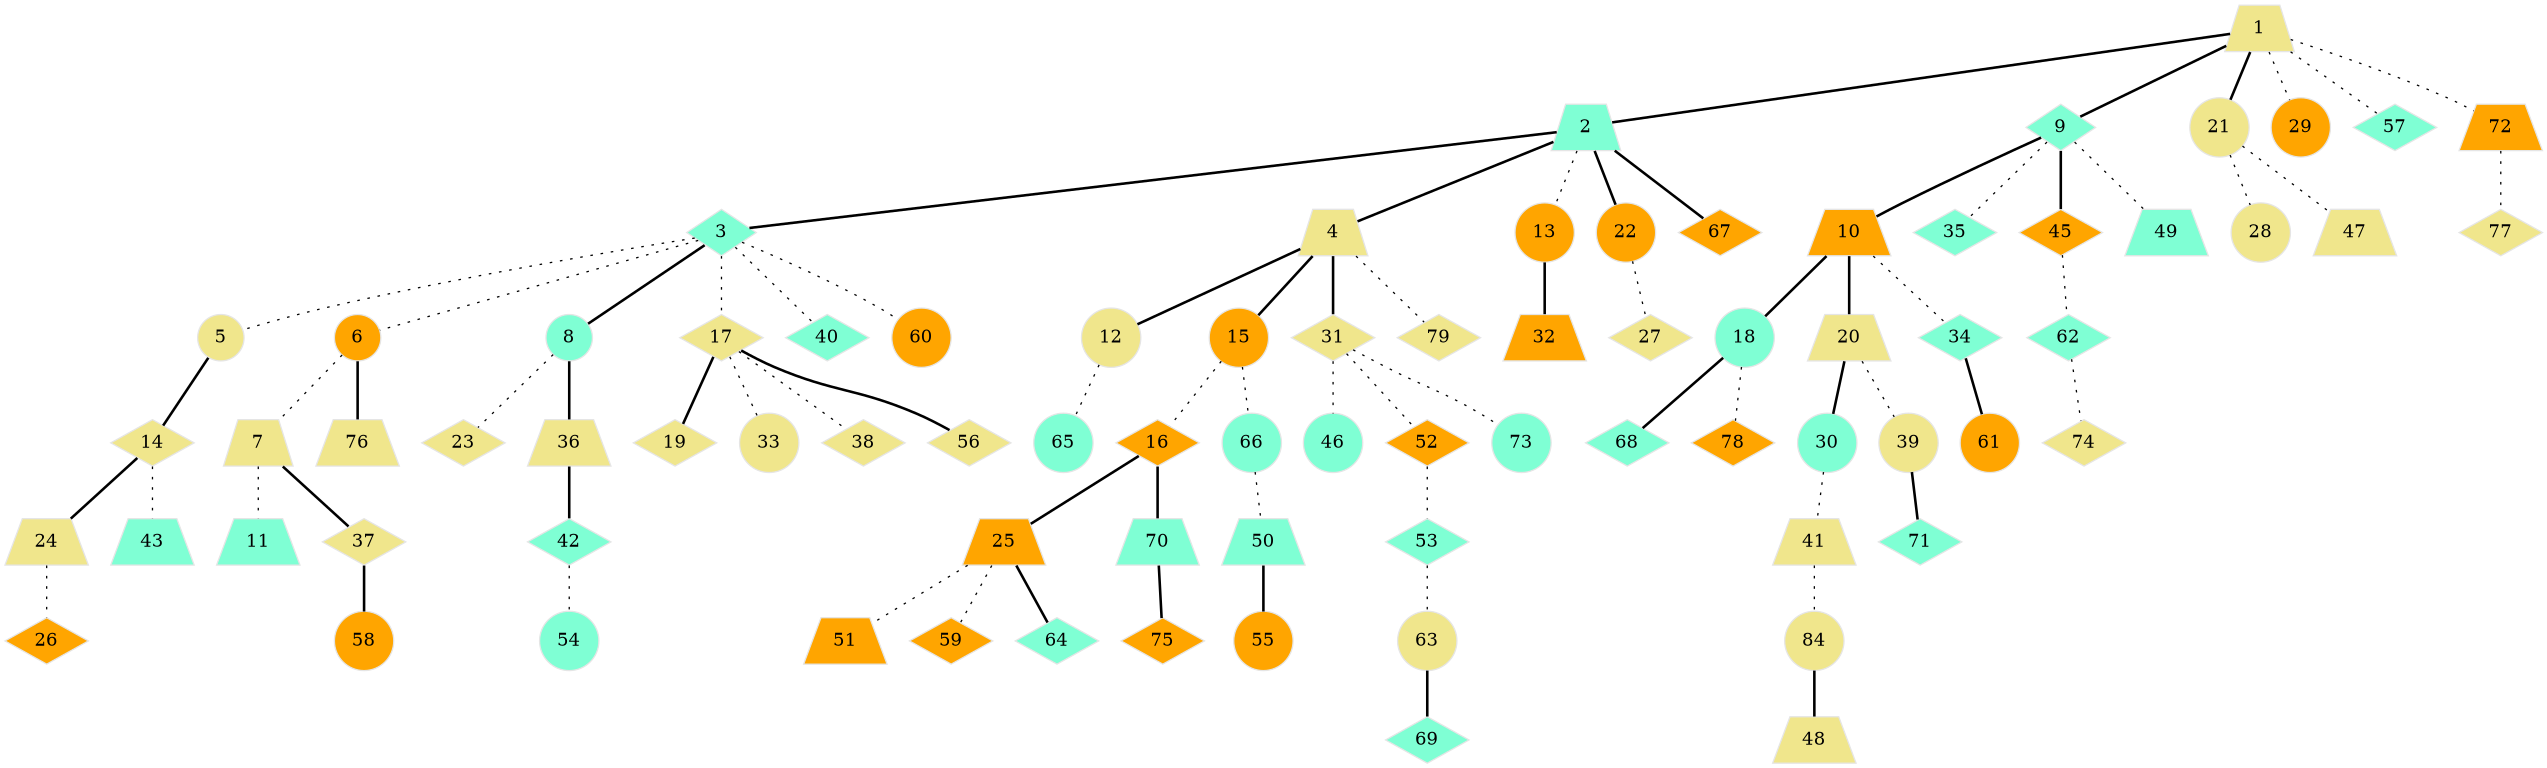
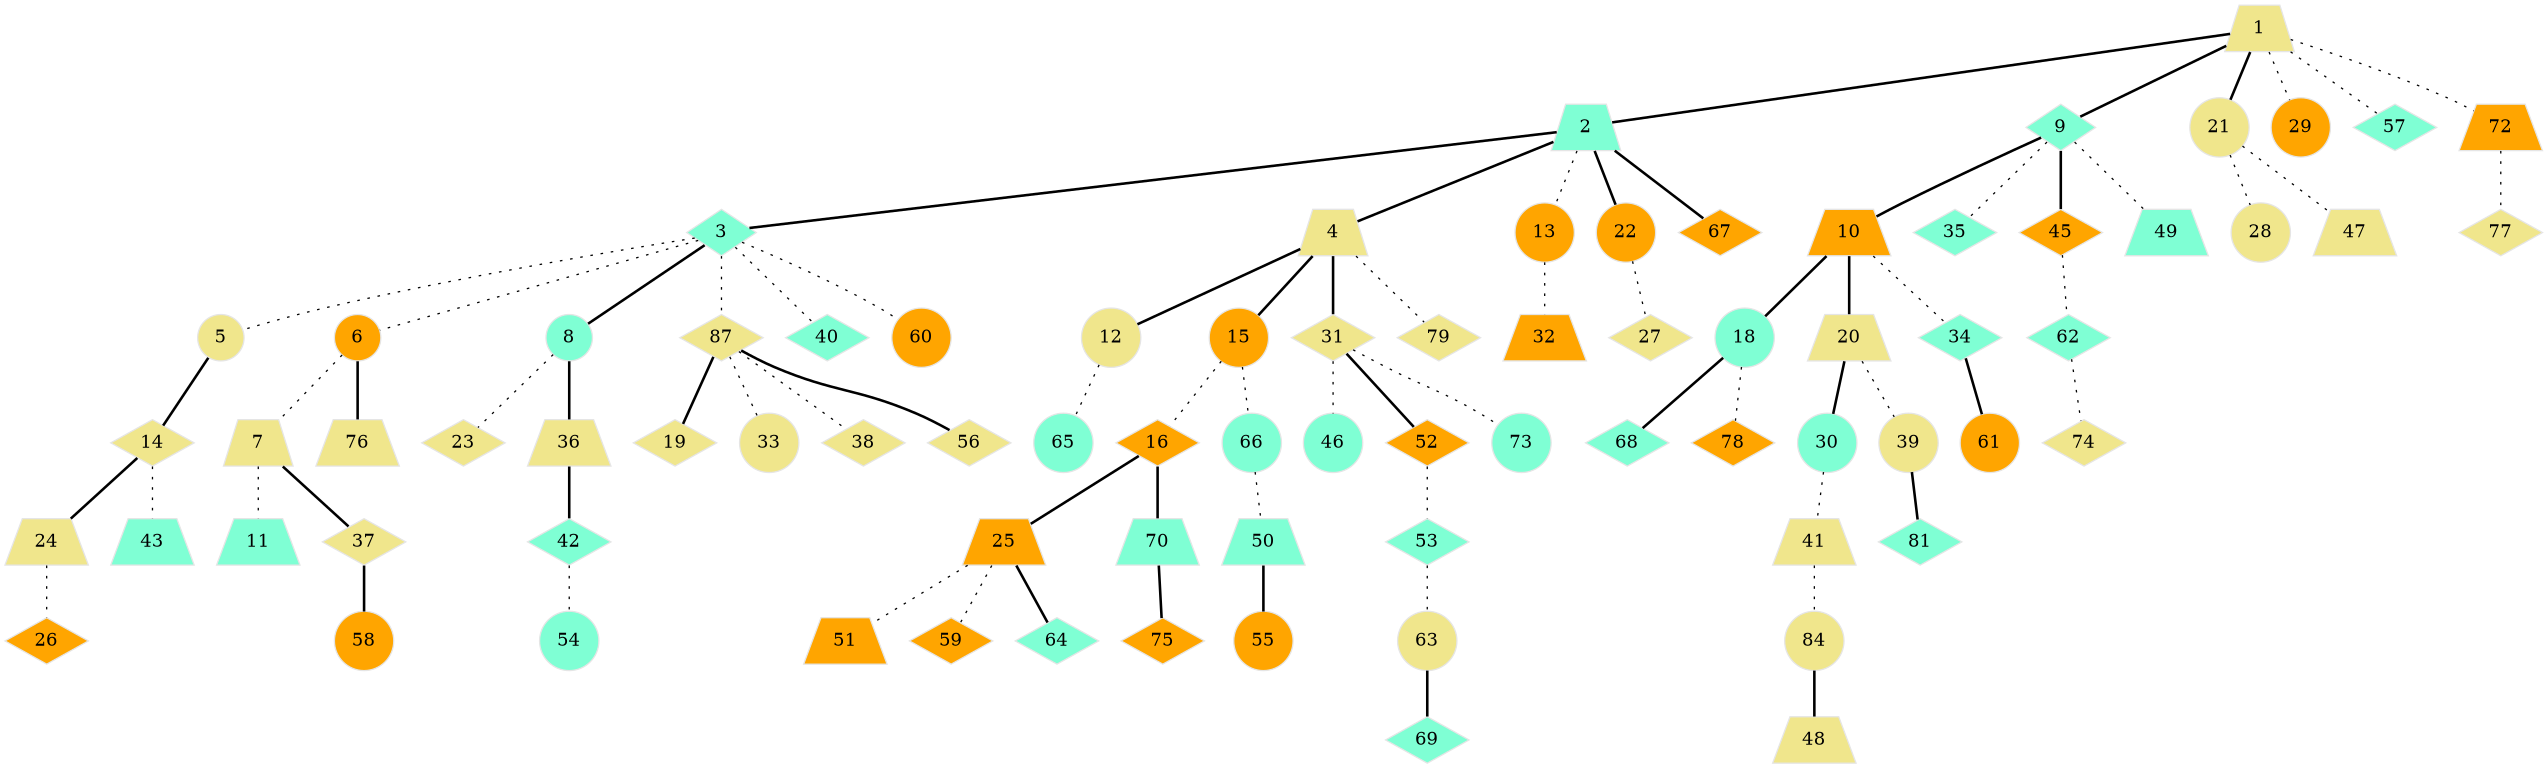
(1545, 288) -> (1545, 288)
(721, 338) -> (721, 338)
(1380, 390) -> (1380, 390)
(1920, 542) -> (1920, 542)
